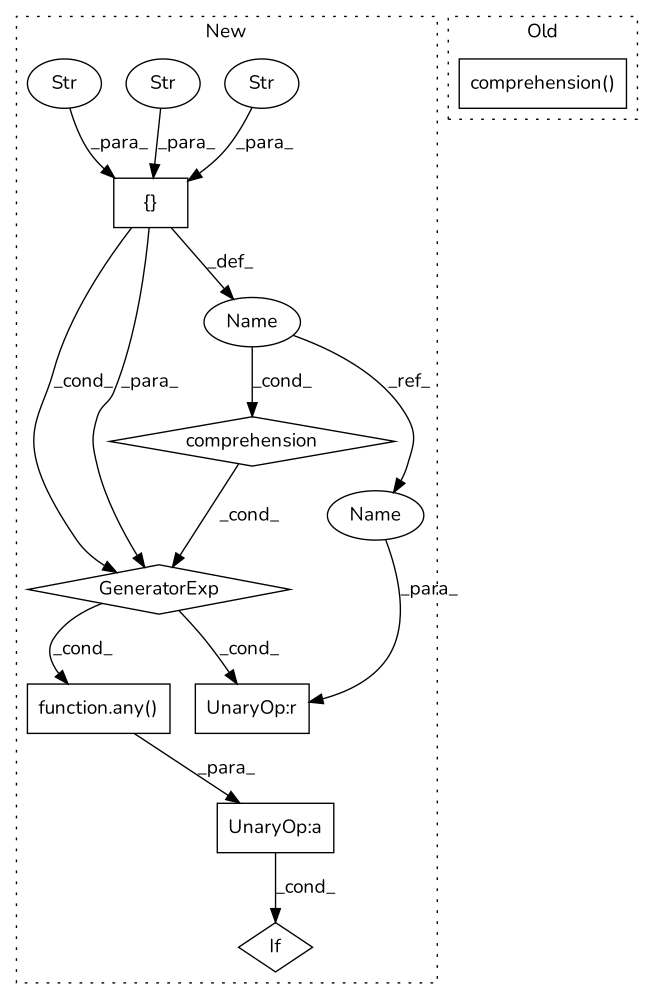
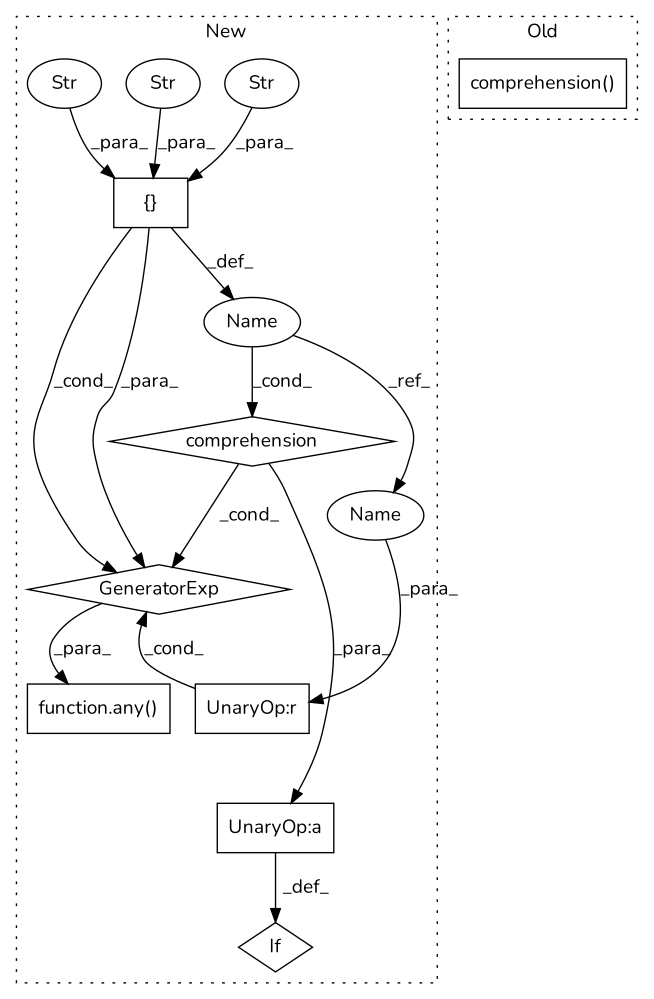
(206, 640) -> (153, 668)
(83, 649) -> (83, 649)
(181, 765) -> (332, 624)
(306, 888) -> (306, 888)
